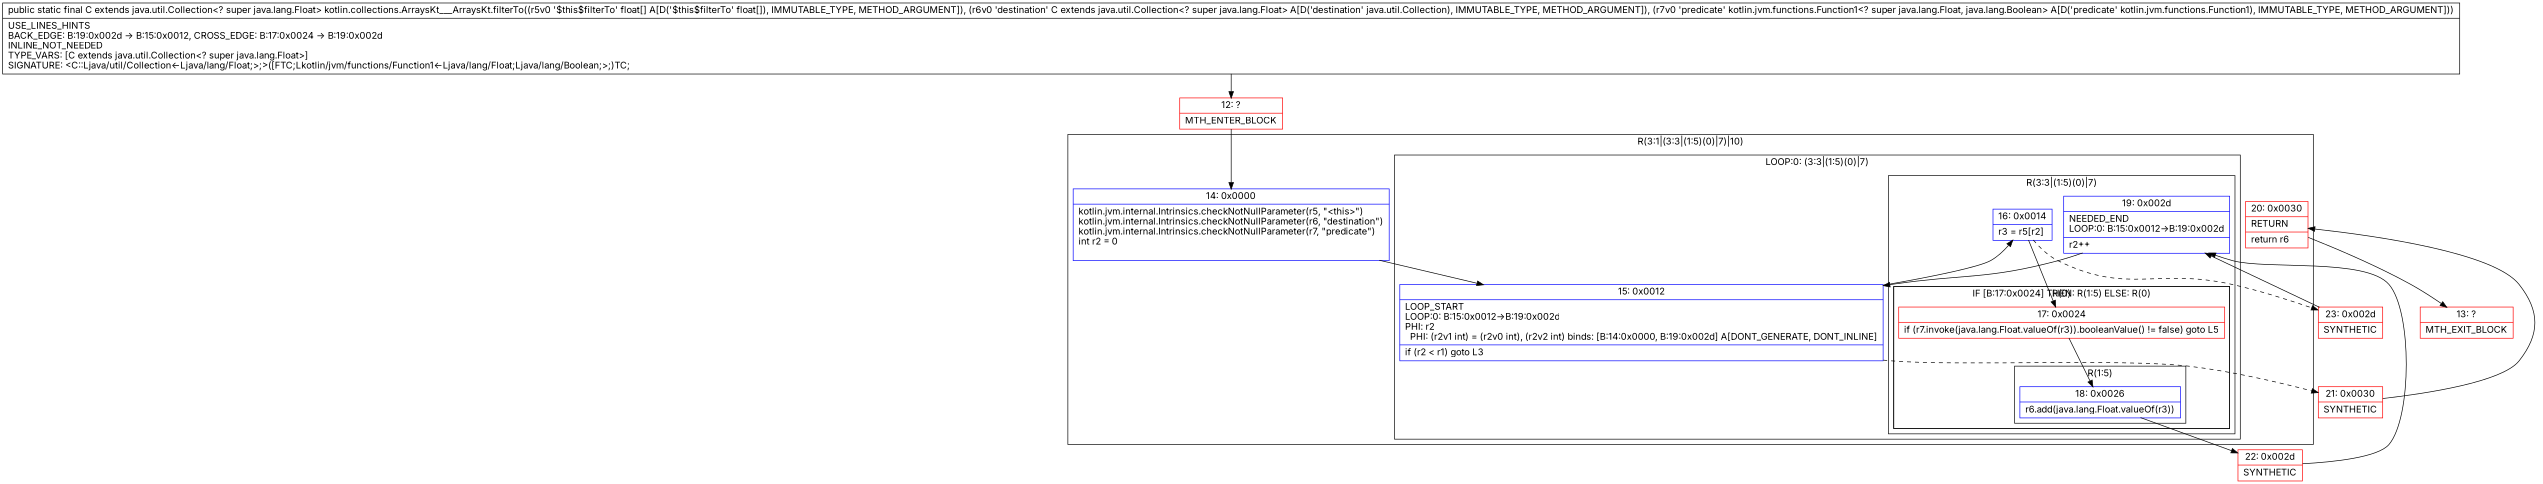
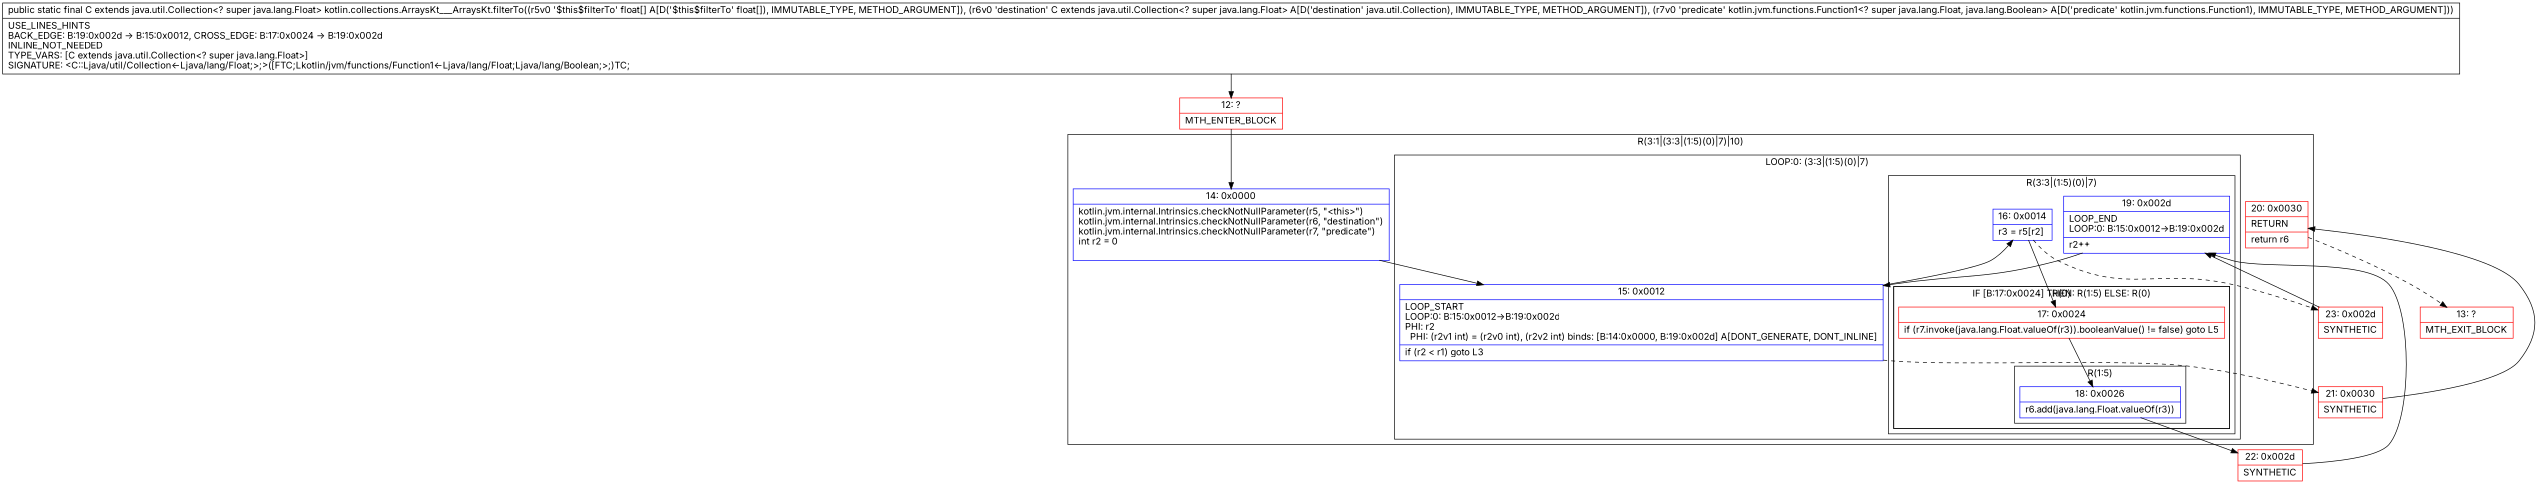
(2099, 219) -> (2093, 219)
(2376, 267) -> (2376, 267)
